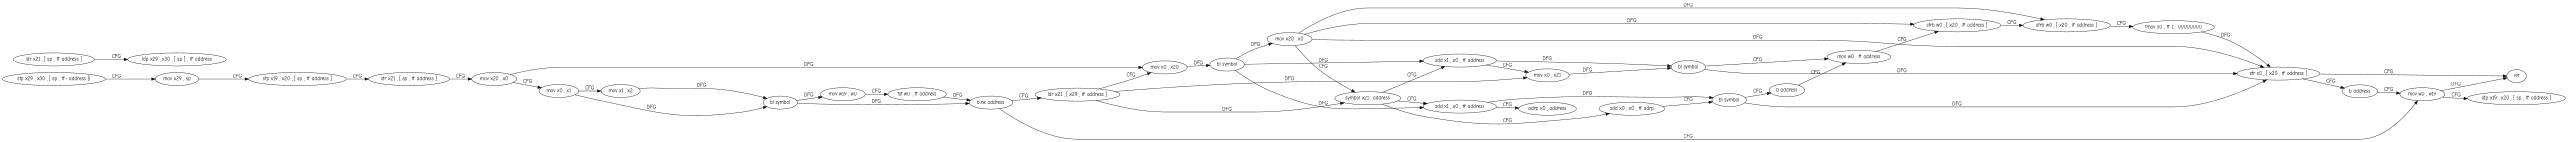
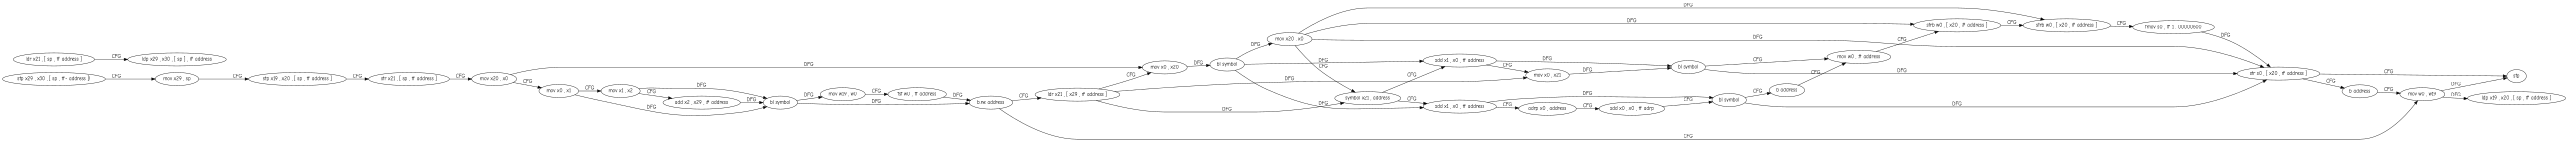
(2174, 27) -> (2174, 27)
(2517, 76) -> (2517, 76)
(2456, 95) -> (2456, 95)
none -> (702, 103)
(1493, 124) -> (1586, 109)
